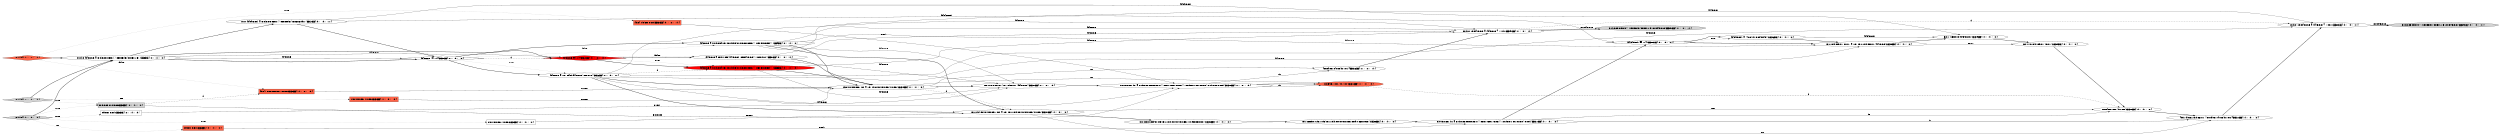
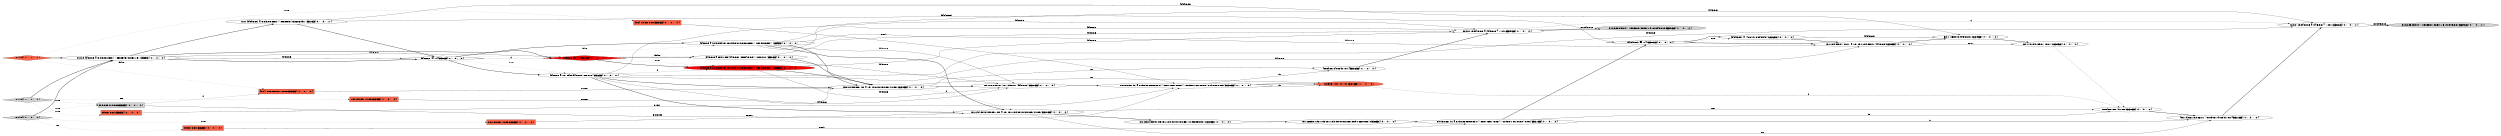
(2089, 76) -> (2089, 76)
(121, 113) -> (121, 113)
(76, 117) -> (64, 114)
(511, 122) -> (511, 122)
